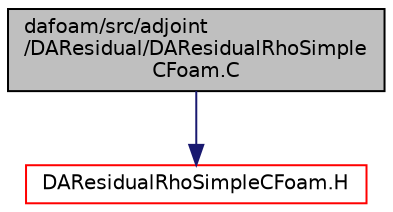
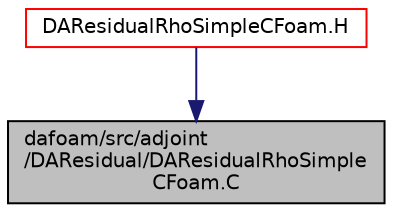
(196, 118) -> (196, 74)
